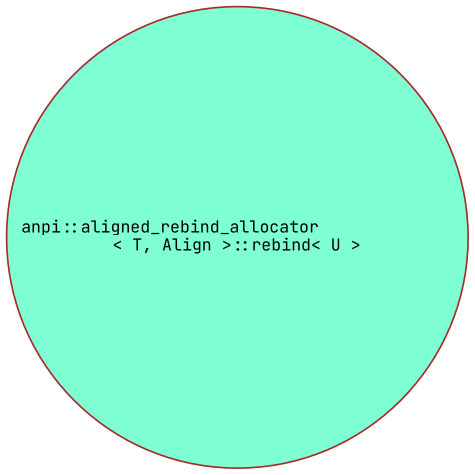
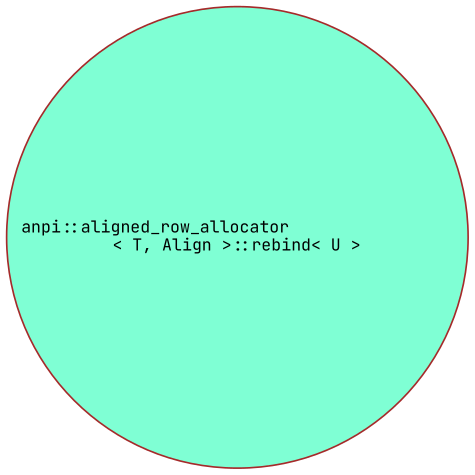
(237, 237) -> (237, 237)
